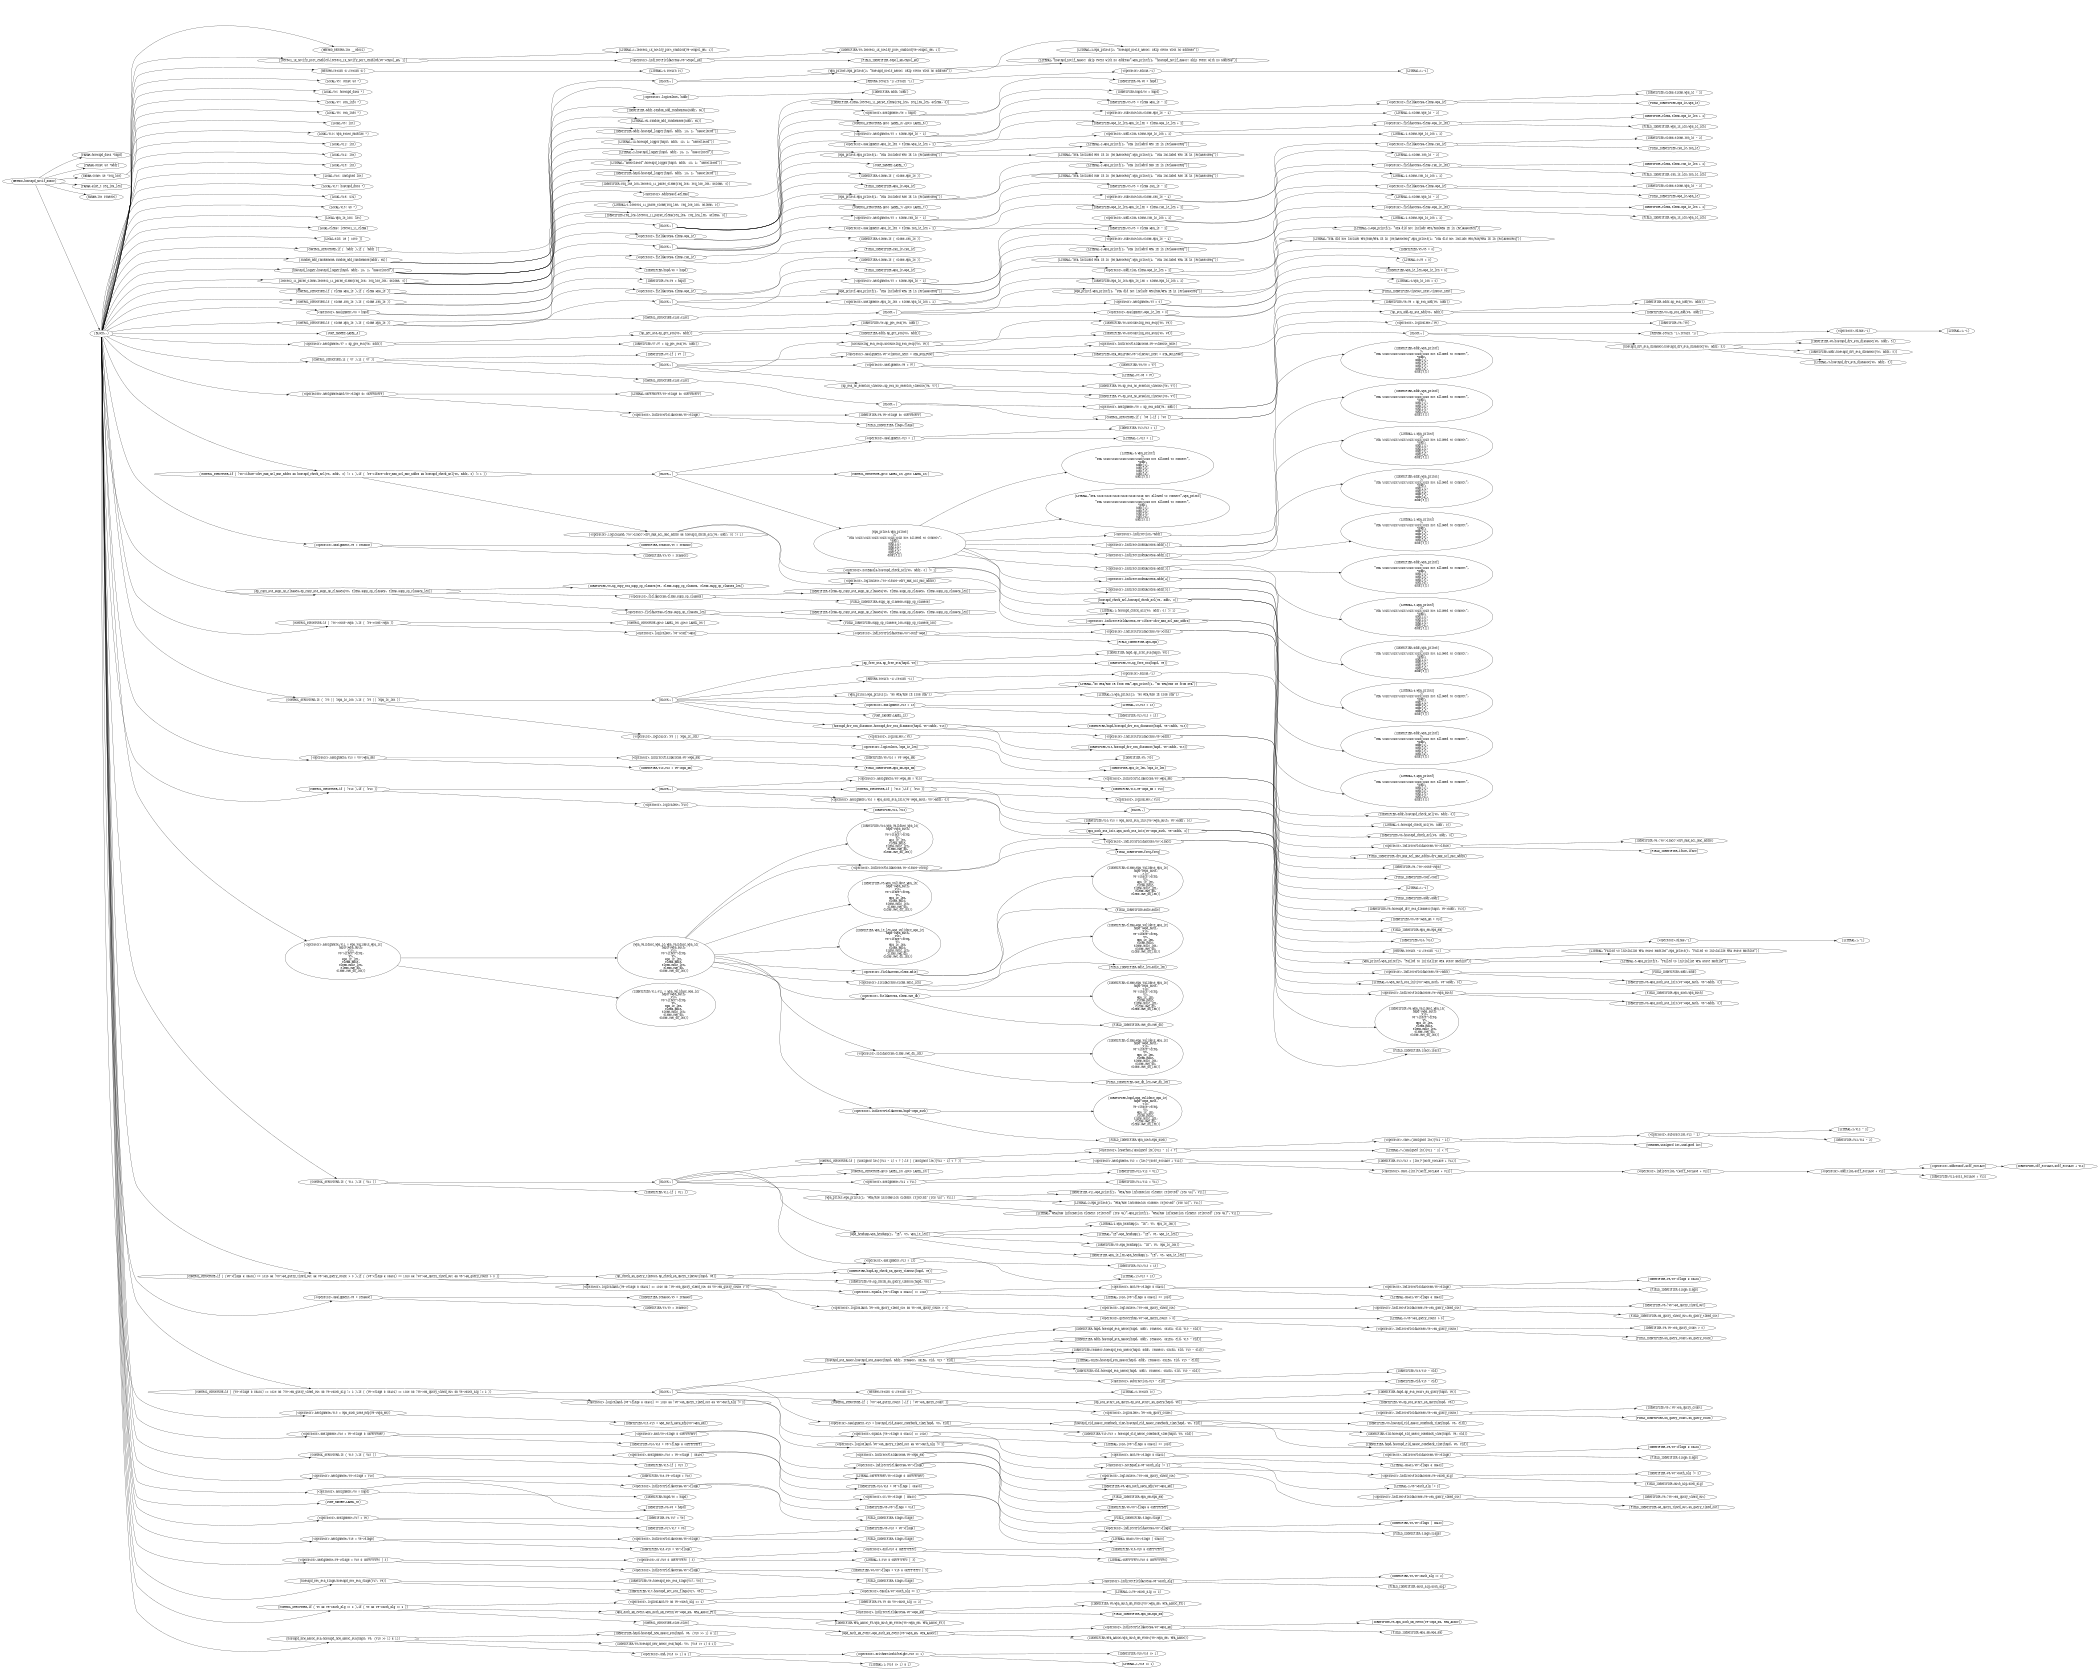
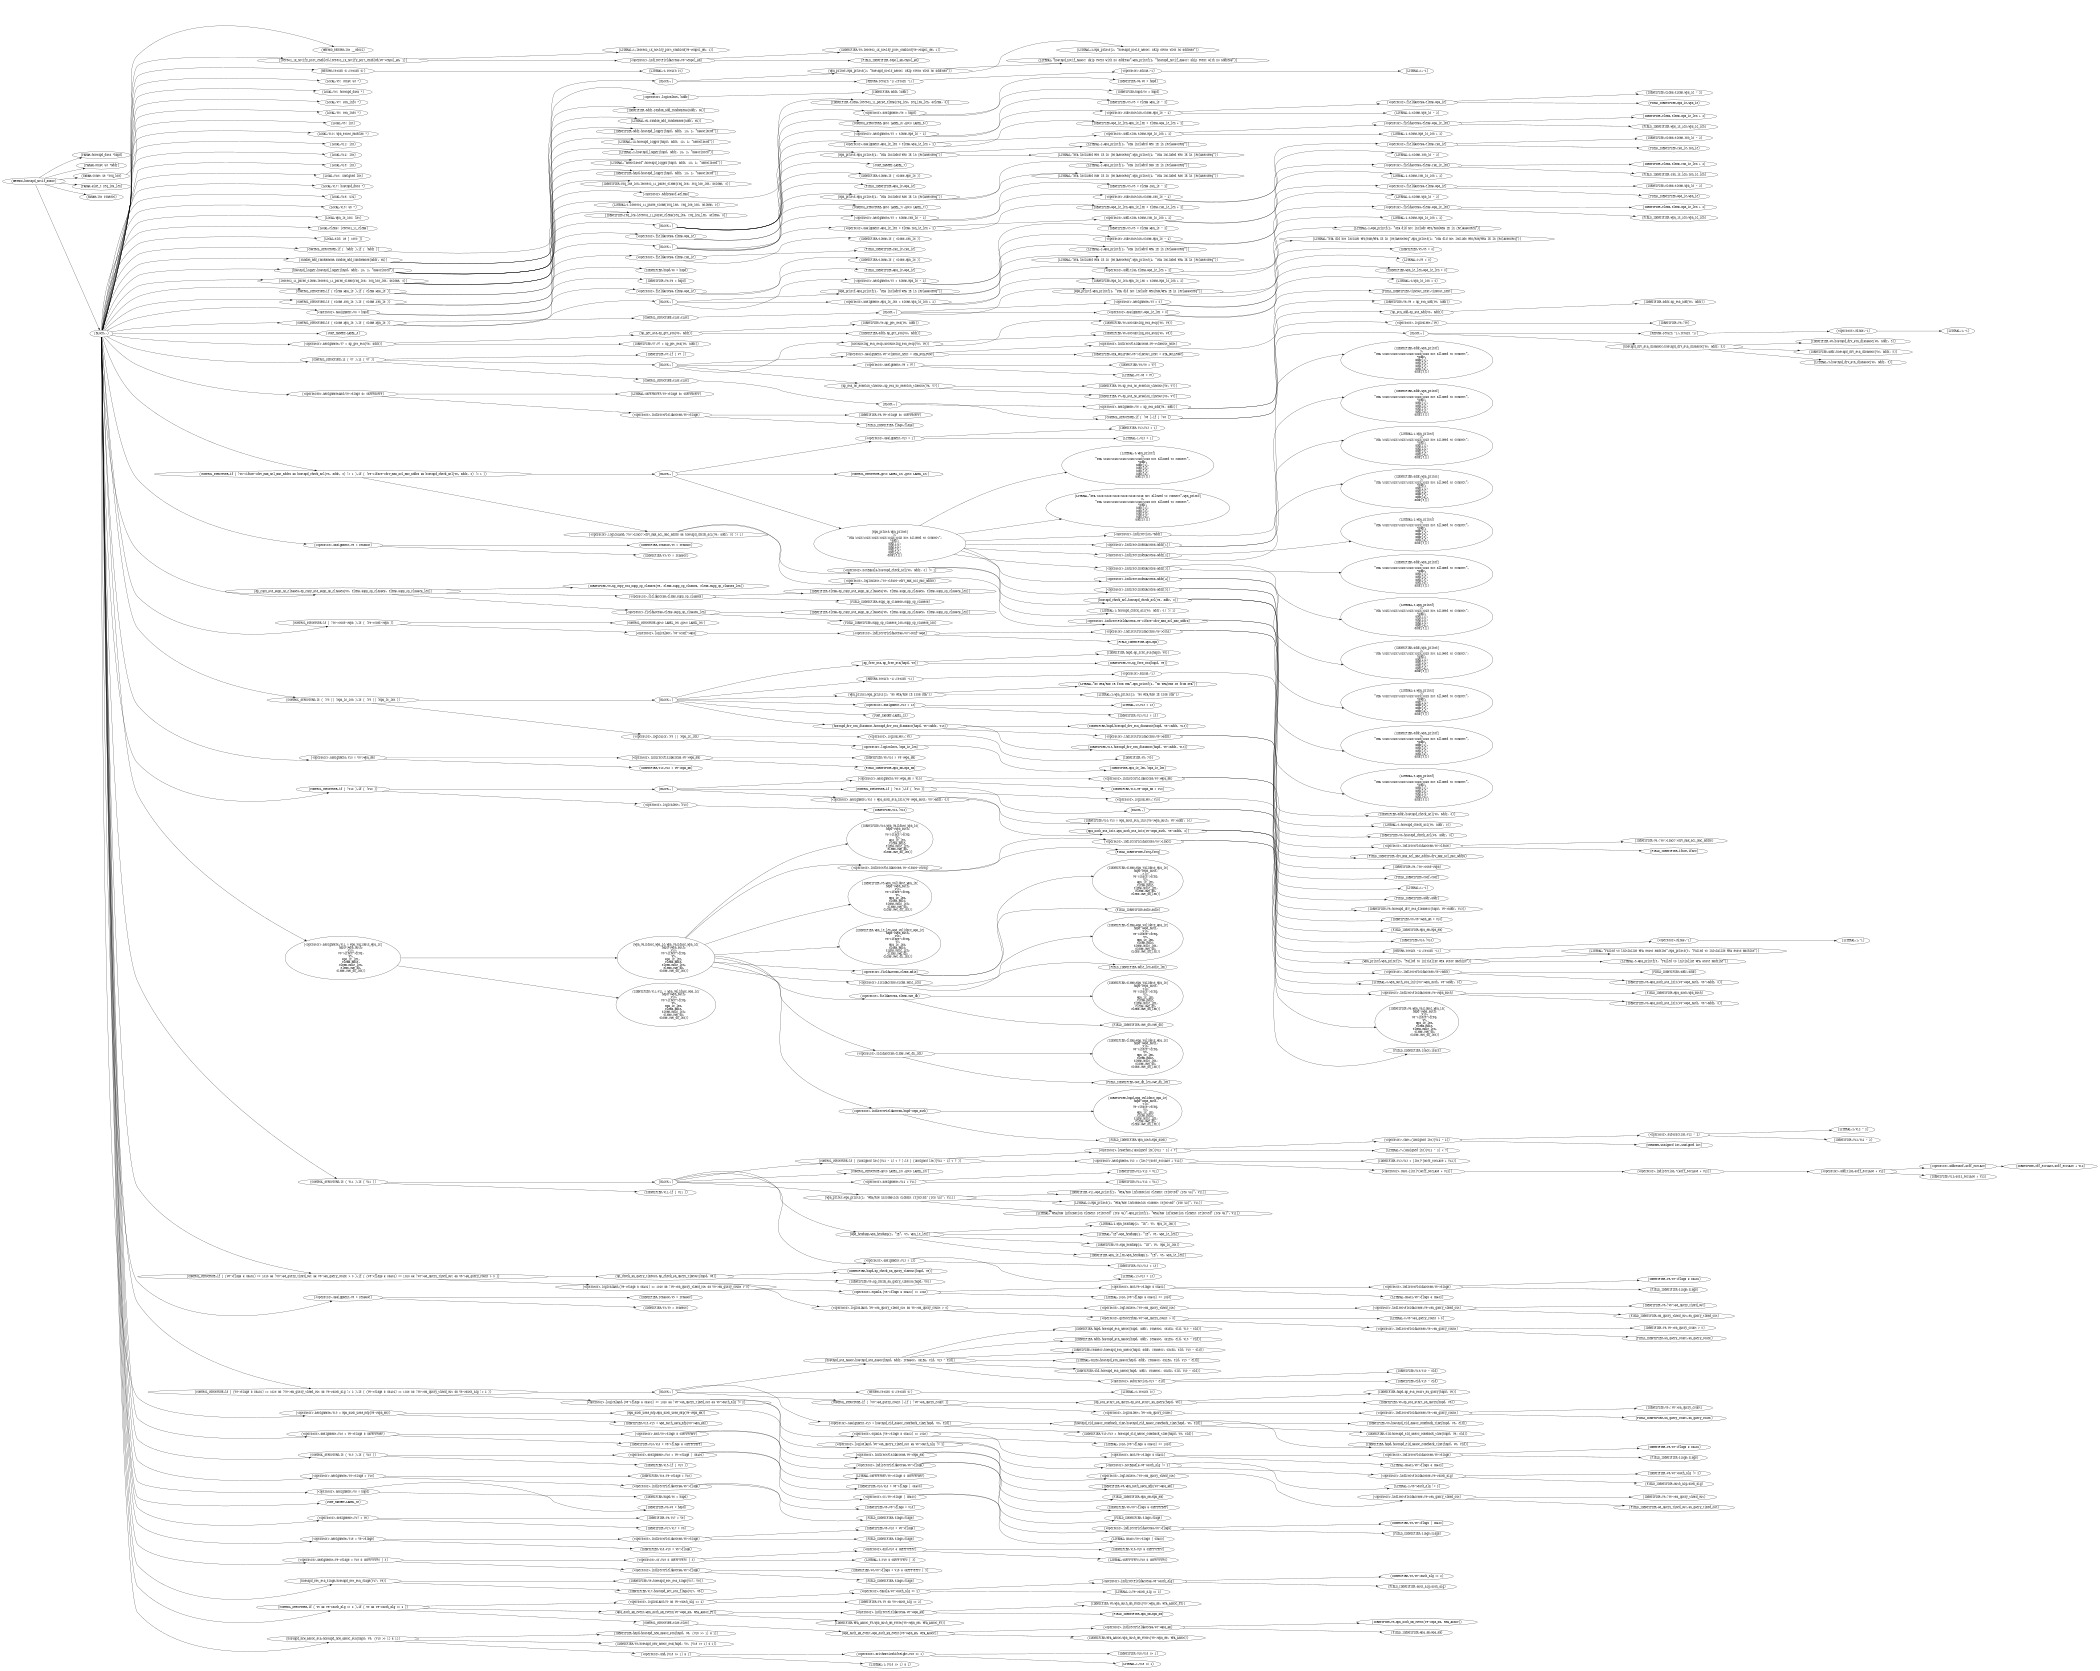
(1023, 229) -> (1016, 223)
(1674, 313) -> none
none -> (666, 1413)
